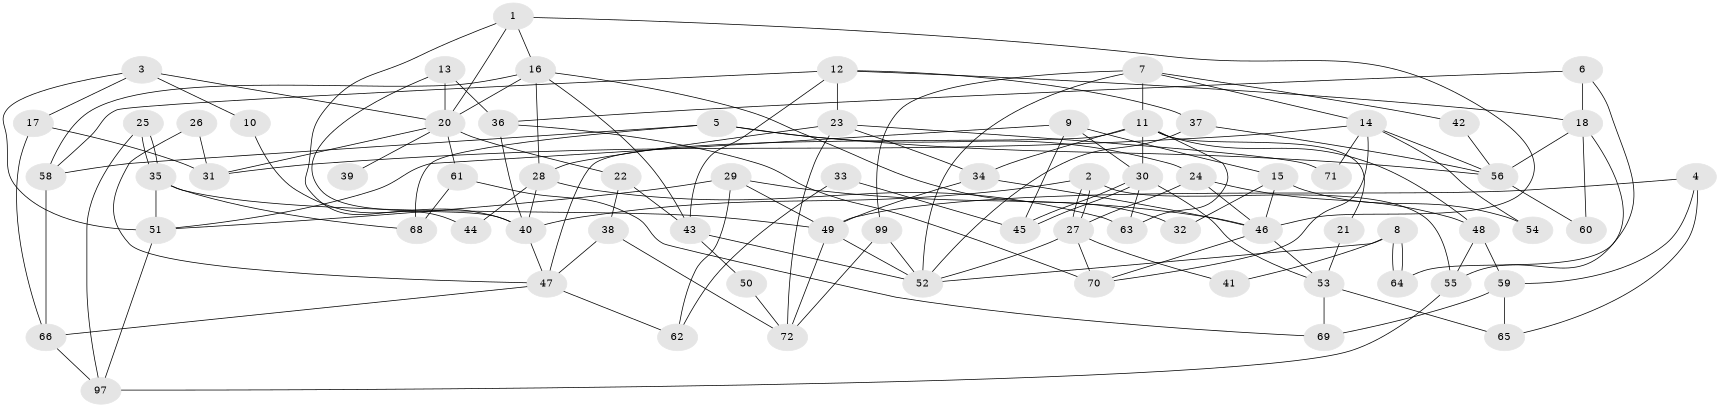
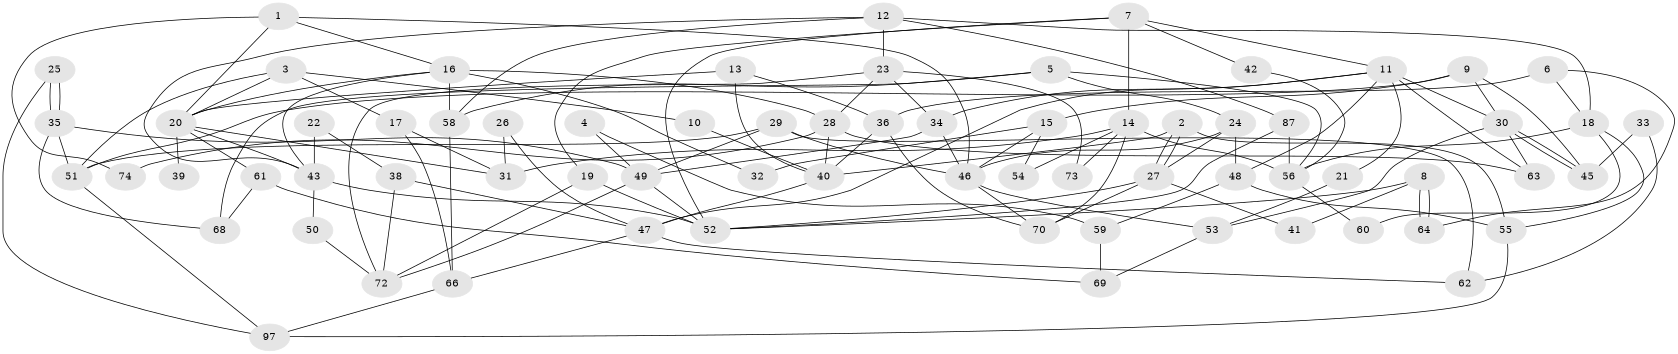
(1196, 123) -> (1289, 123)
(560, 161) -> (257, 152)
(1331, 177) -> (1072, 177)
(471, 230) -> (126, 177)
(882, 230) -> (588, 177)
(1505, 337) -> none
